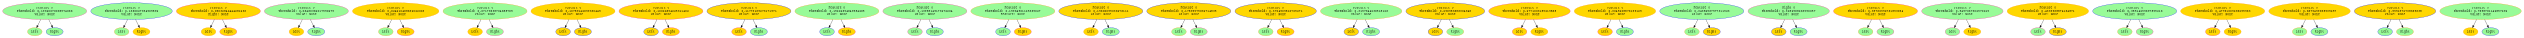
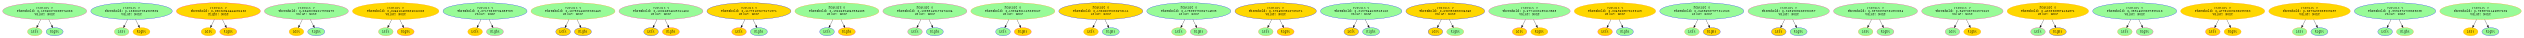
(485, 11) -> (485, 11)
(573, 11) -> (573, 11)
(661, 11) -> (661, 11)
(1013, 11) -> (1013, 11)
(1189, 11) -> (1189, 11)
(1361, 11) -> (1361, 11)
(1529, 11) -> (1529, 11)
(1789, 11) -> (1789, 11)
(1876, 11) -> (1876, 11)
(2395, 11) -> (2395, 11)
